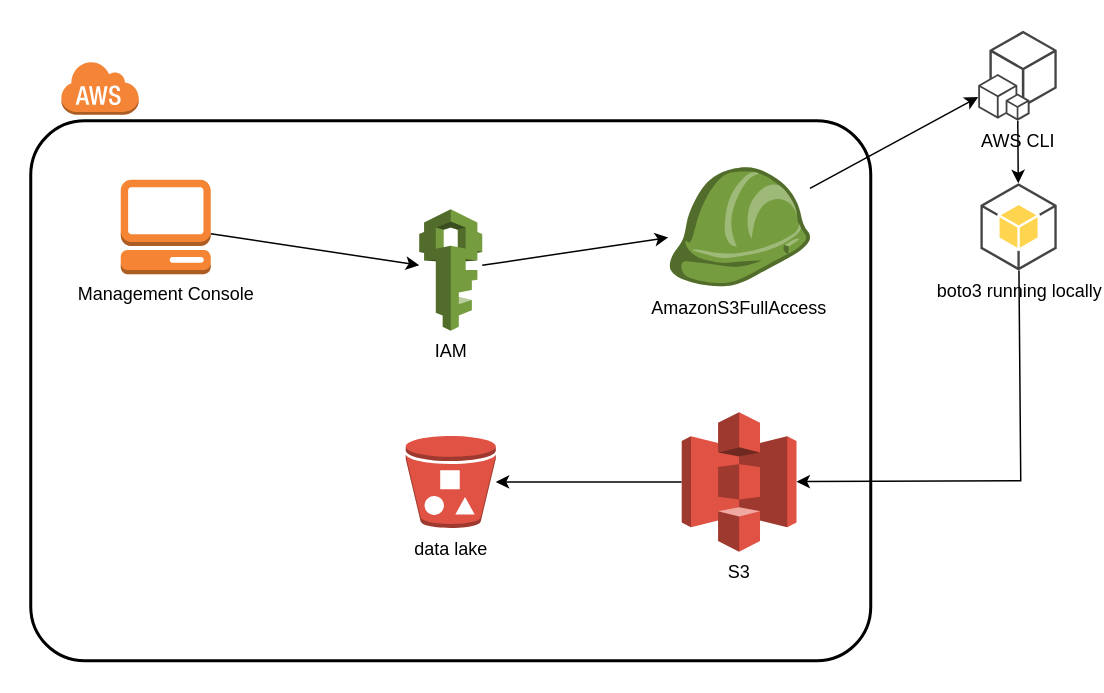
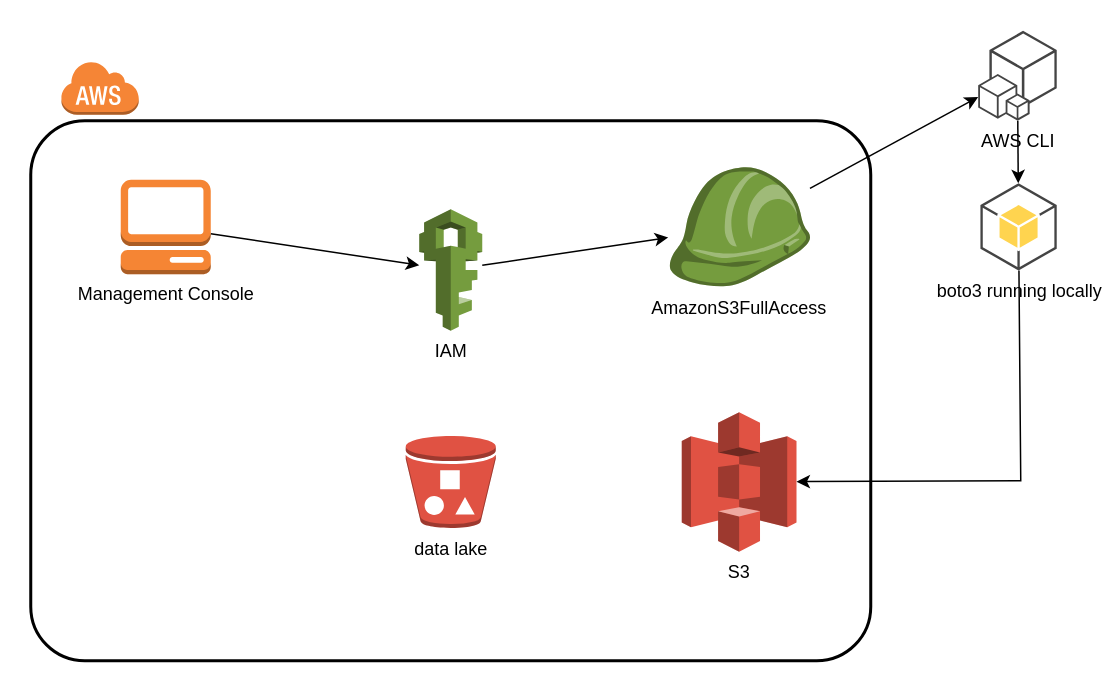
(594, 482) -> none
